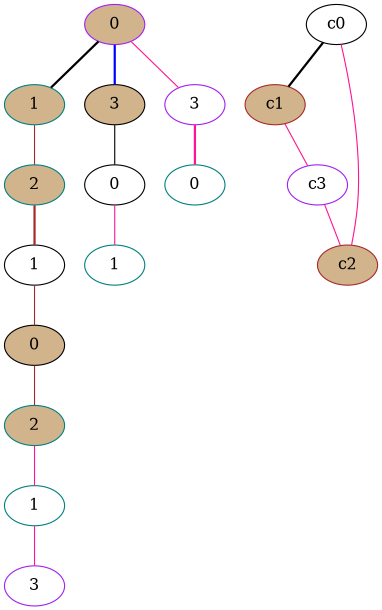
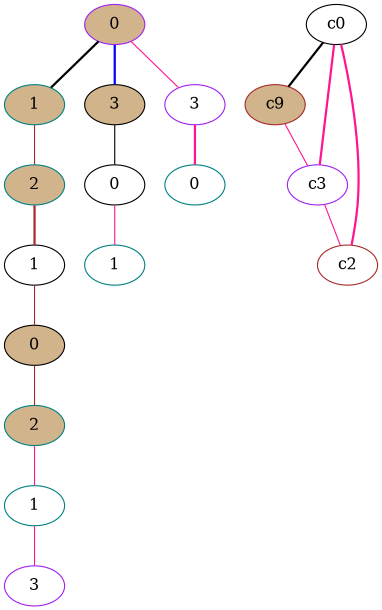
(275, 105) -> (275, 105)
none -> (327, 105)
(357, 144) -> (357, 144)
(348, 265) -> (348, 265)
